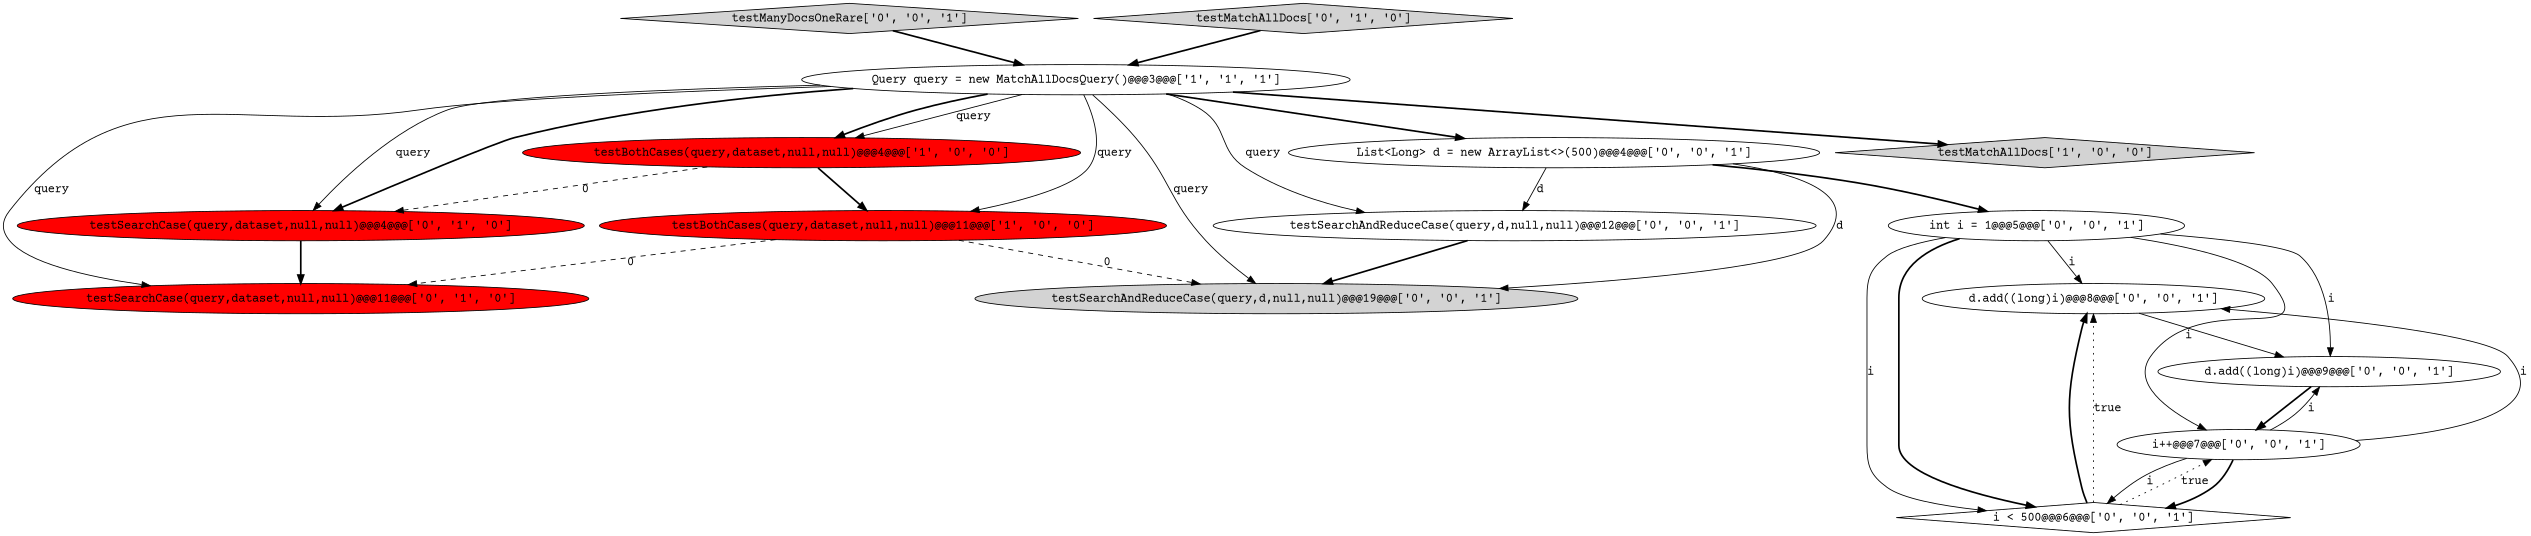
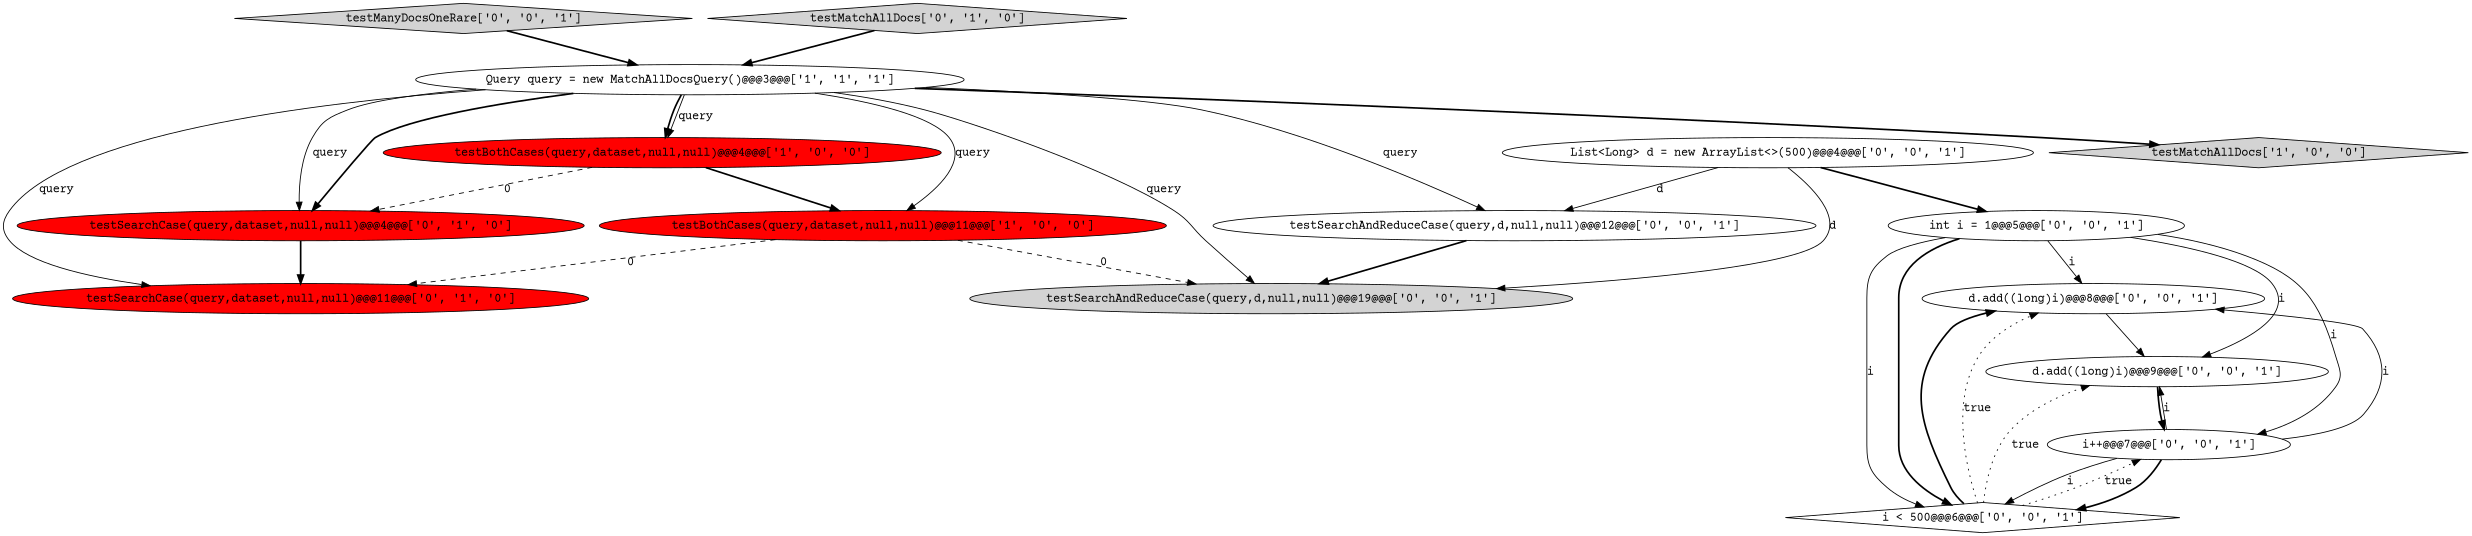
(1311, 116) -> none
none -> (2012, 428)
